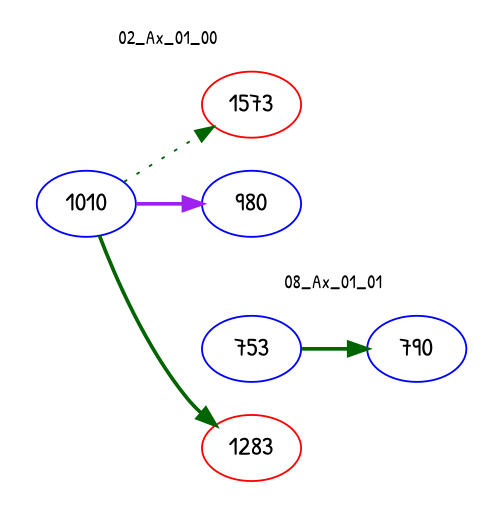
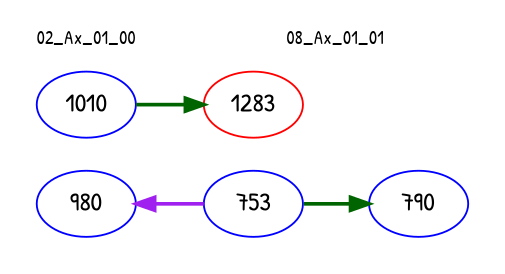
(252, 105) -> none
(160, 204) -> (177, 204)
